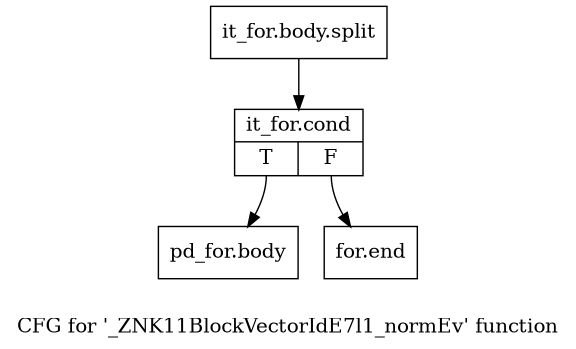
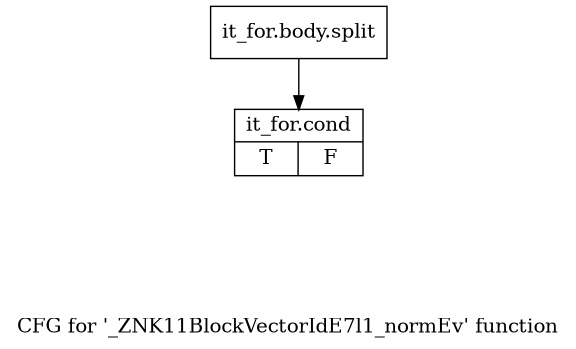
(228, 253) -> none
(371, 253) -> none
